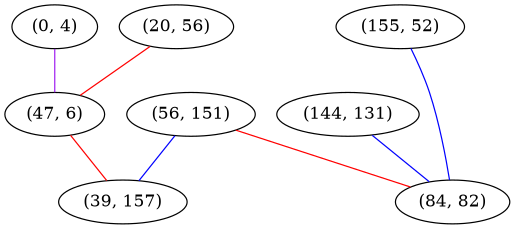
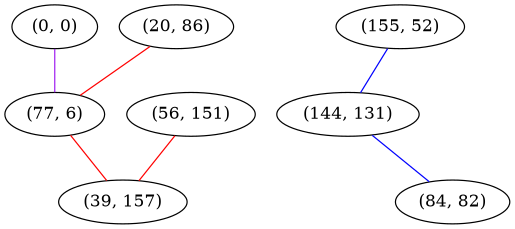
(55, 27) -> (55, 27)
(176, 27) -> (176, 27)
(435, 113) -> (374, 71)
(55, 114) -> (55, 114)
(157, 158) -> (157, 158)
(323, 159) -> none
